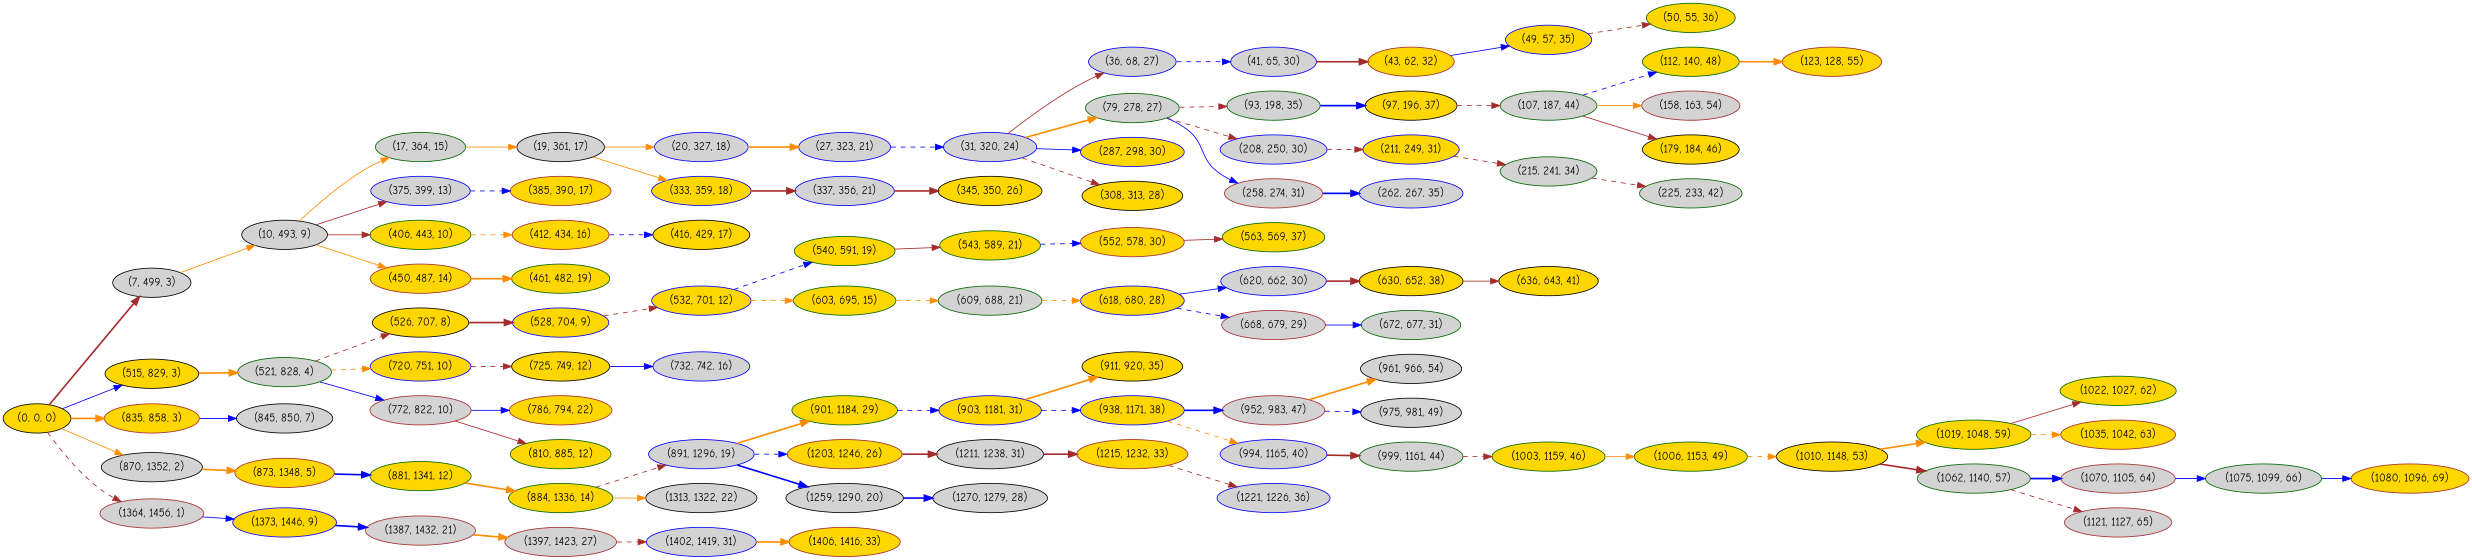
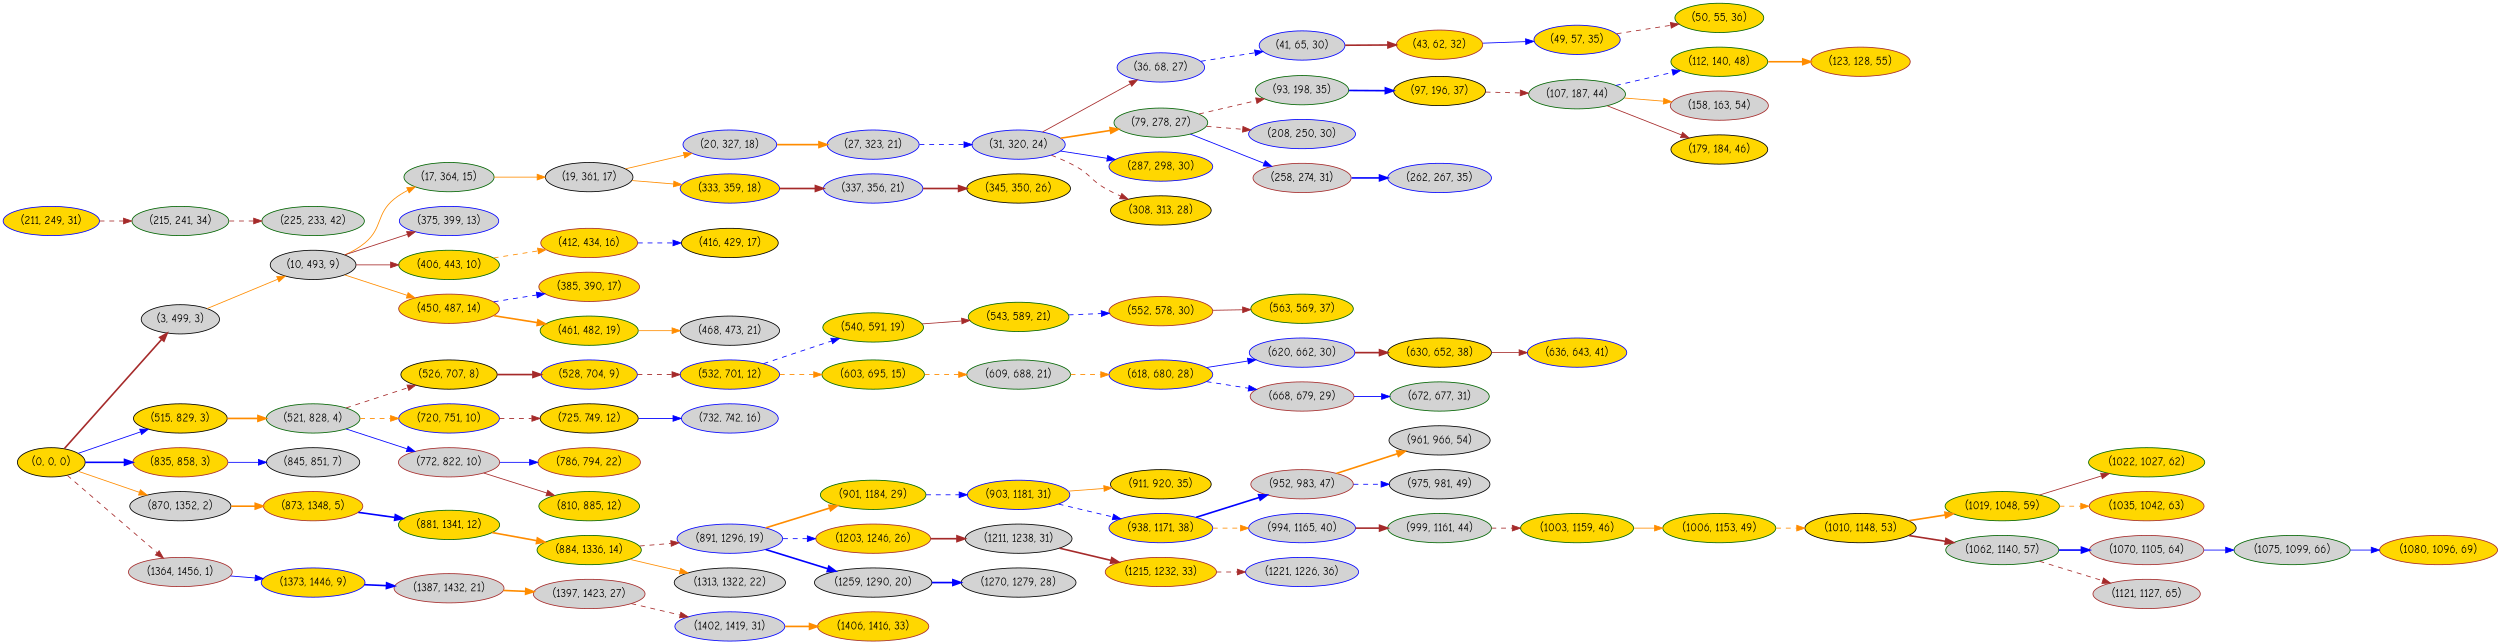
(1341, 150) -> none
(486, 191) -> (515, 298)
(1549, 281) -> (1577, 353)
(152, 283) -> (180, 319)
none -> (730, 331)
(1057, 390) -> (1086, 490)
(83, 418) -> (105, 462)
(285, 418) -> (313, 462)
